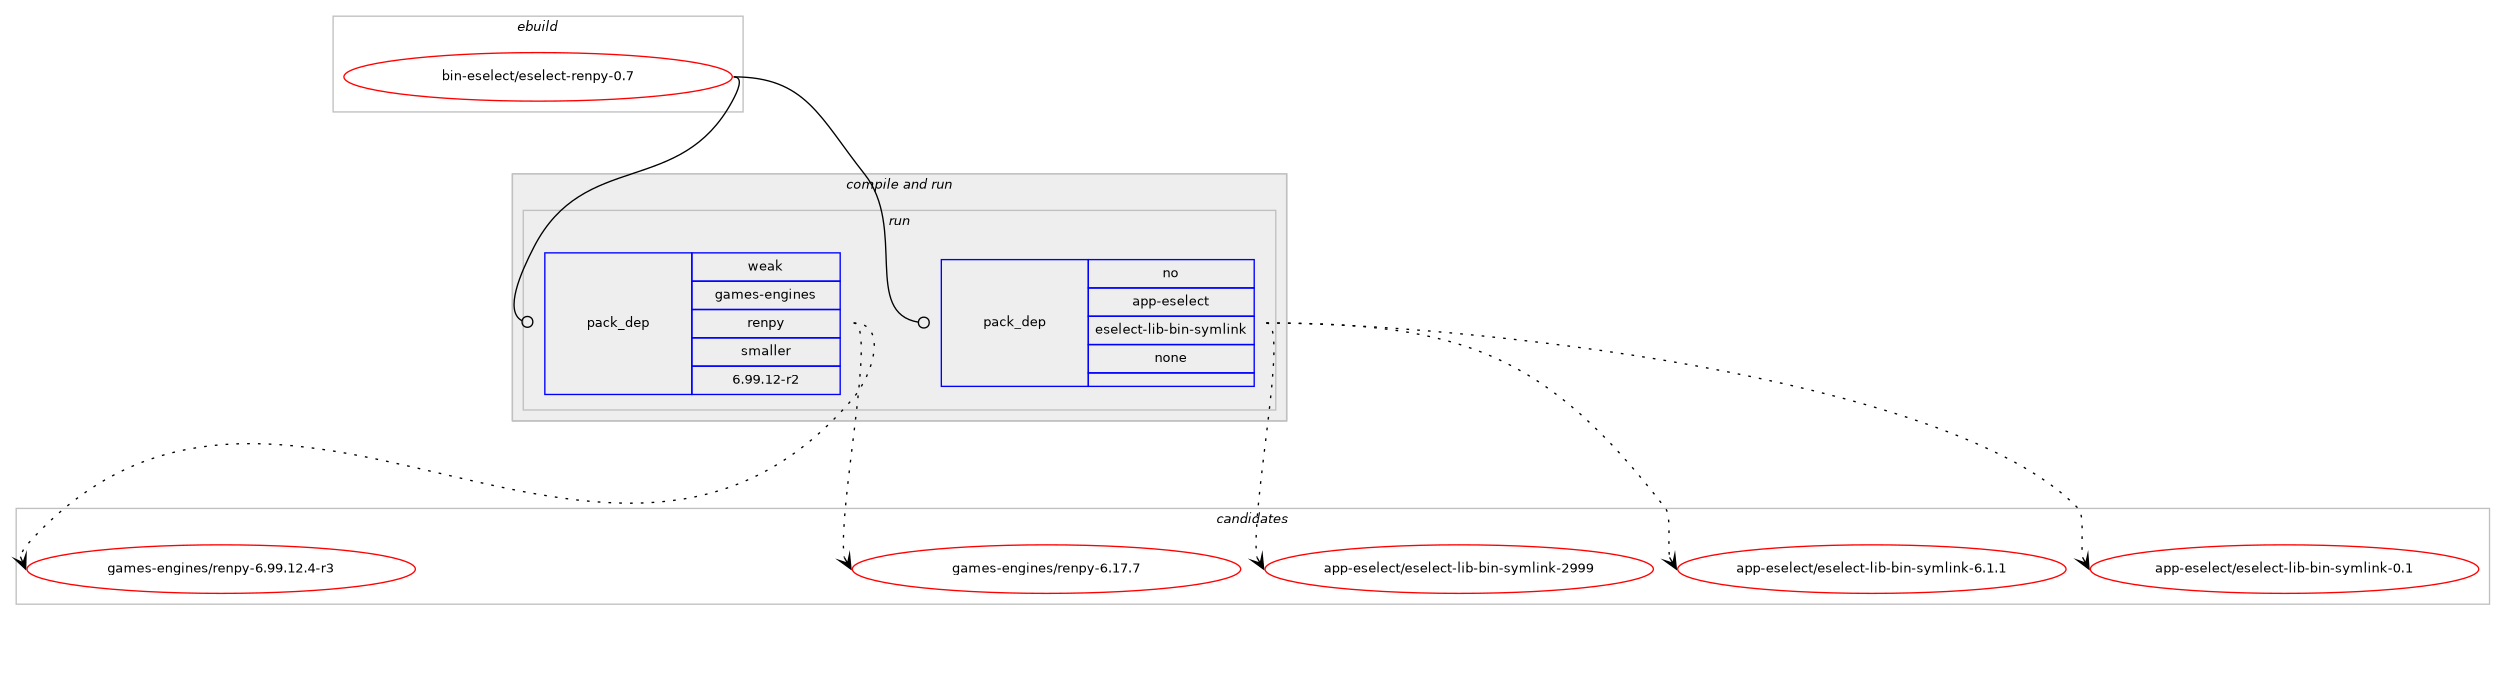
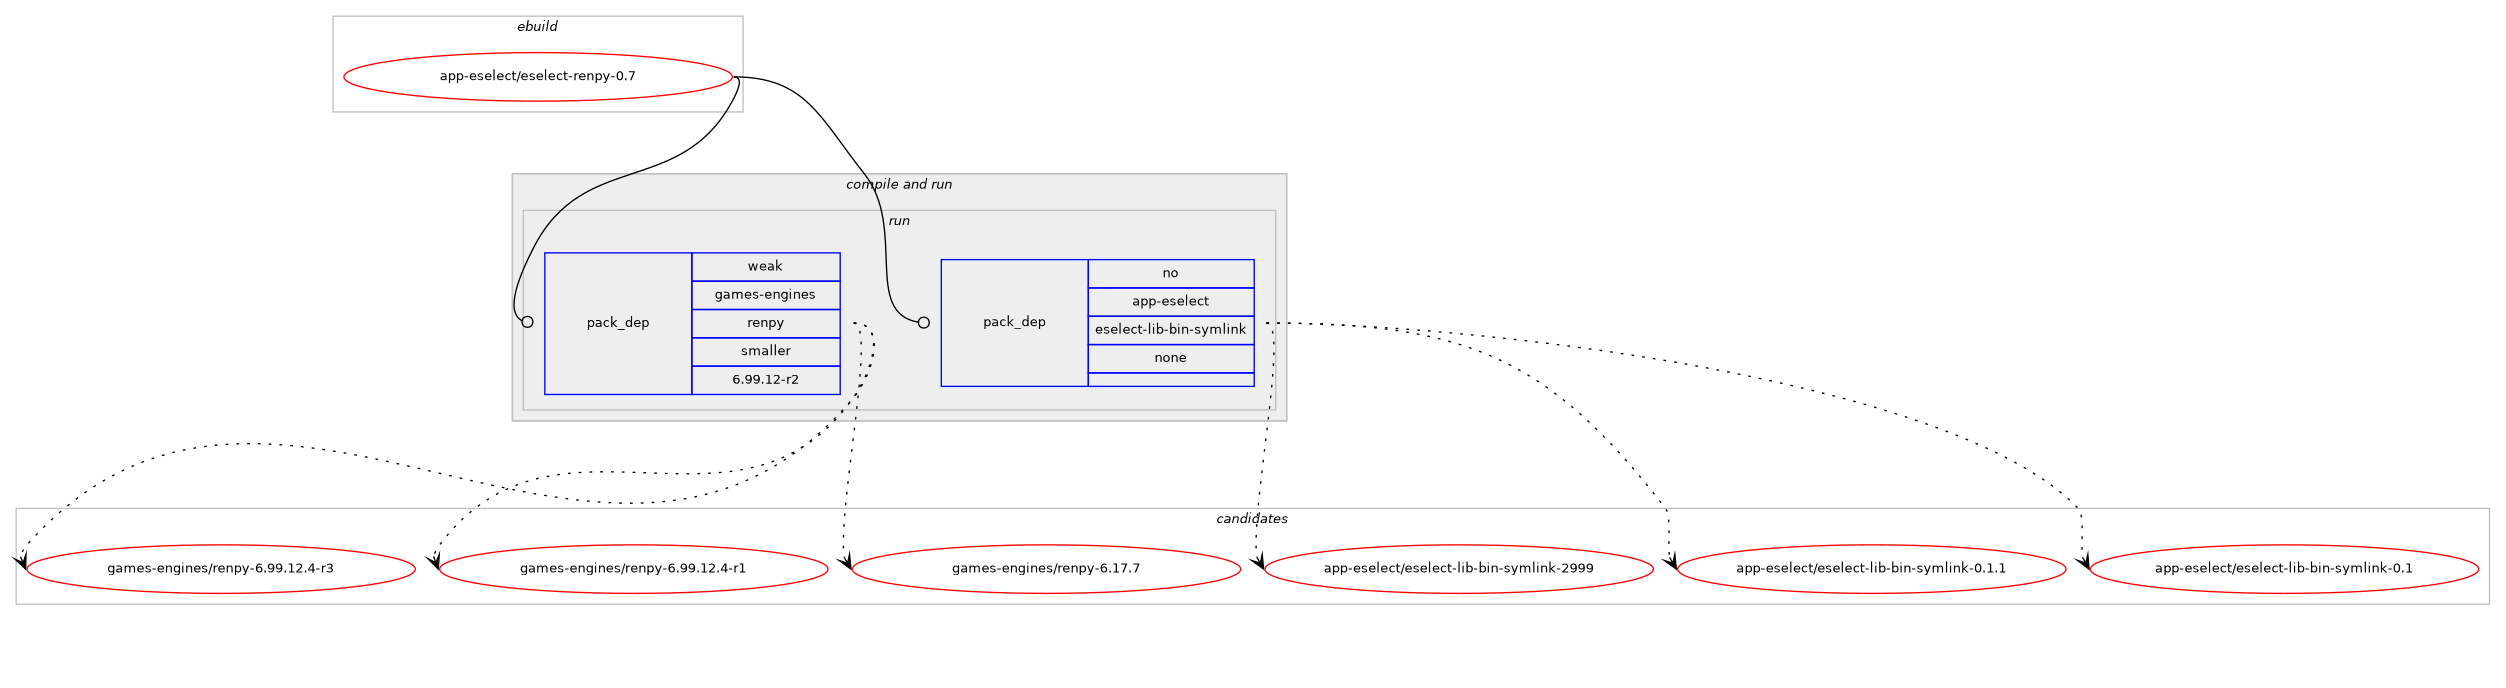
(538, 77) -> (538, 77)
none -> (634, 569)
(1872, 569) -> (1872, 569)
